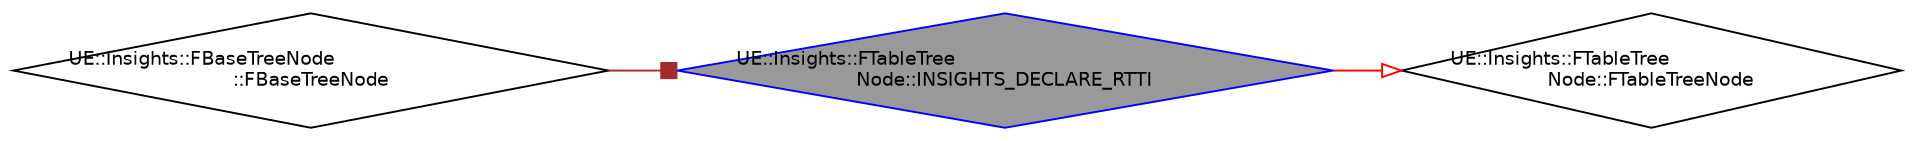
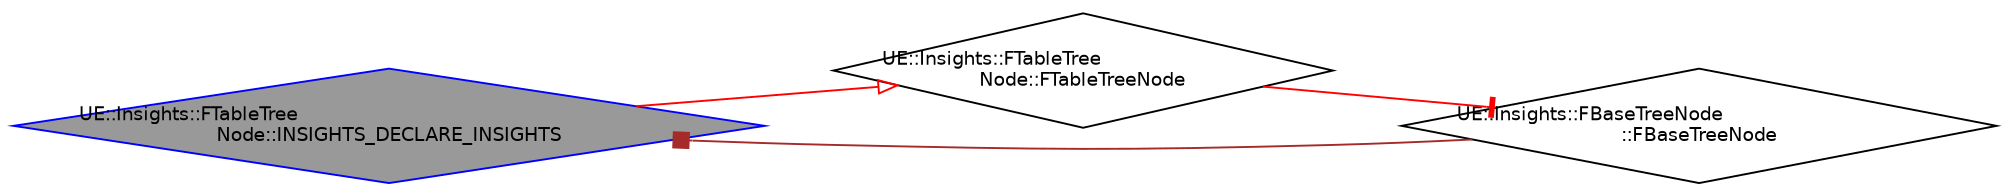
(1005, 71) -> (389, 126)
none -> (1374, 97)
